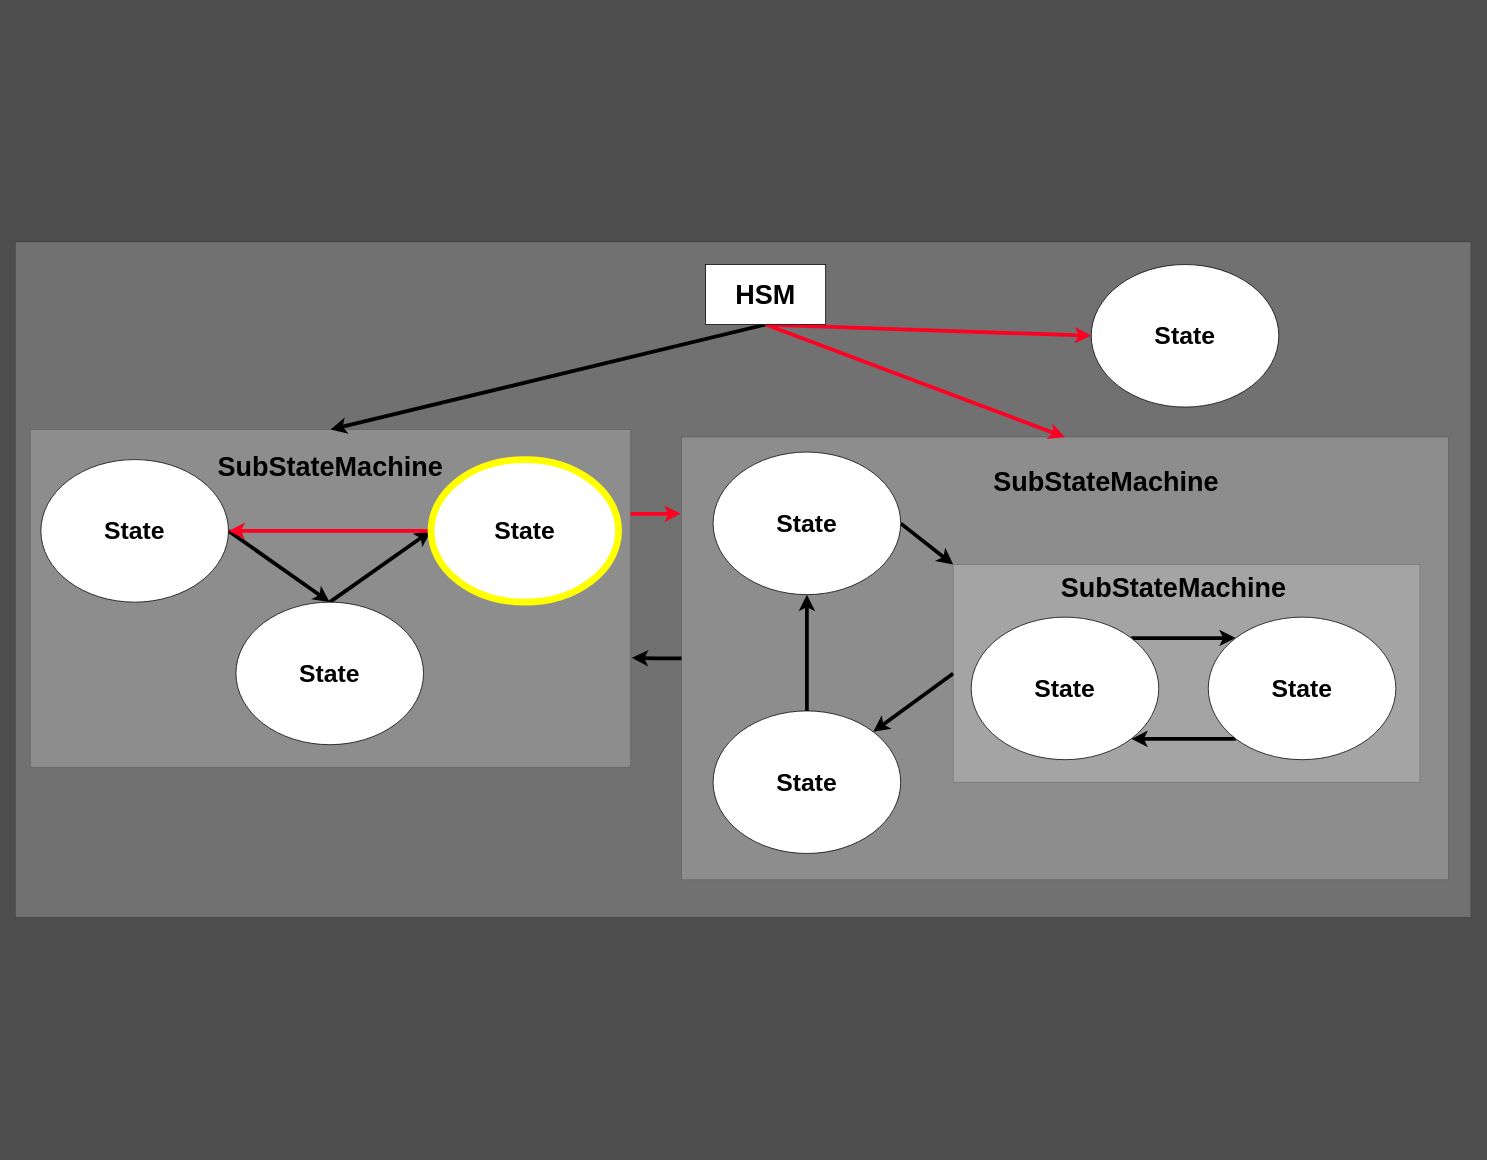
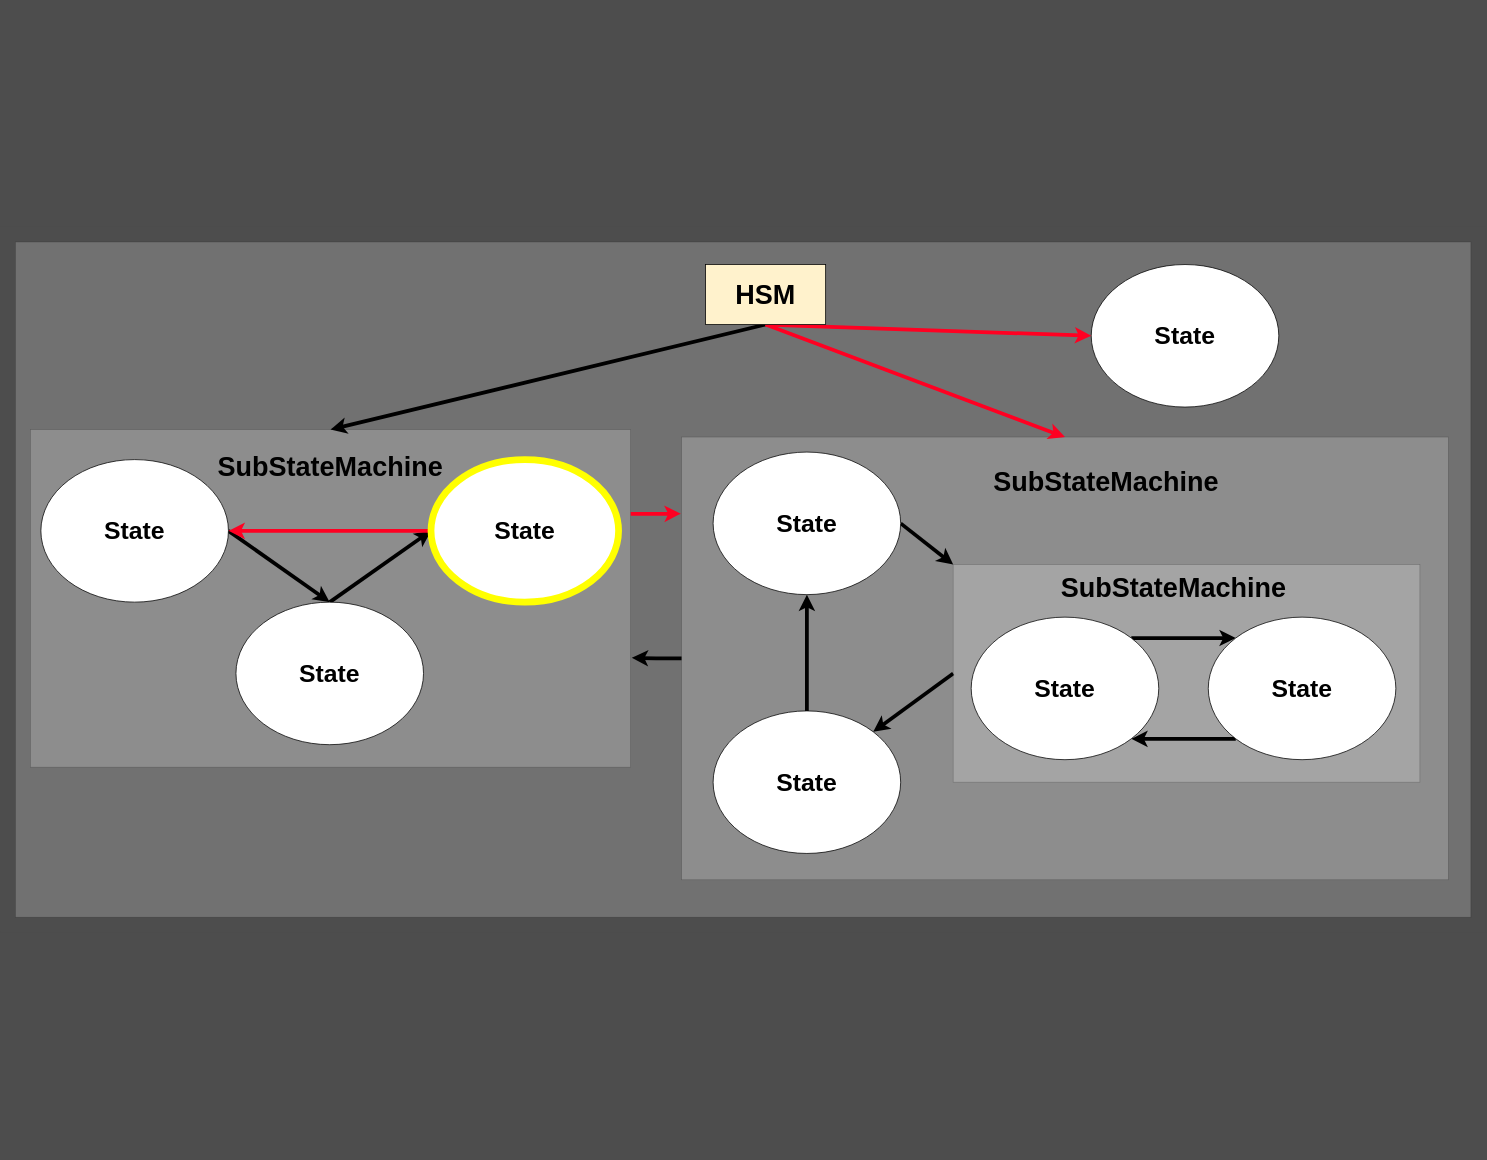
(765, 294) -> (765, 294)
